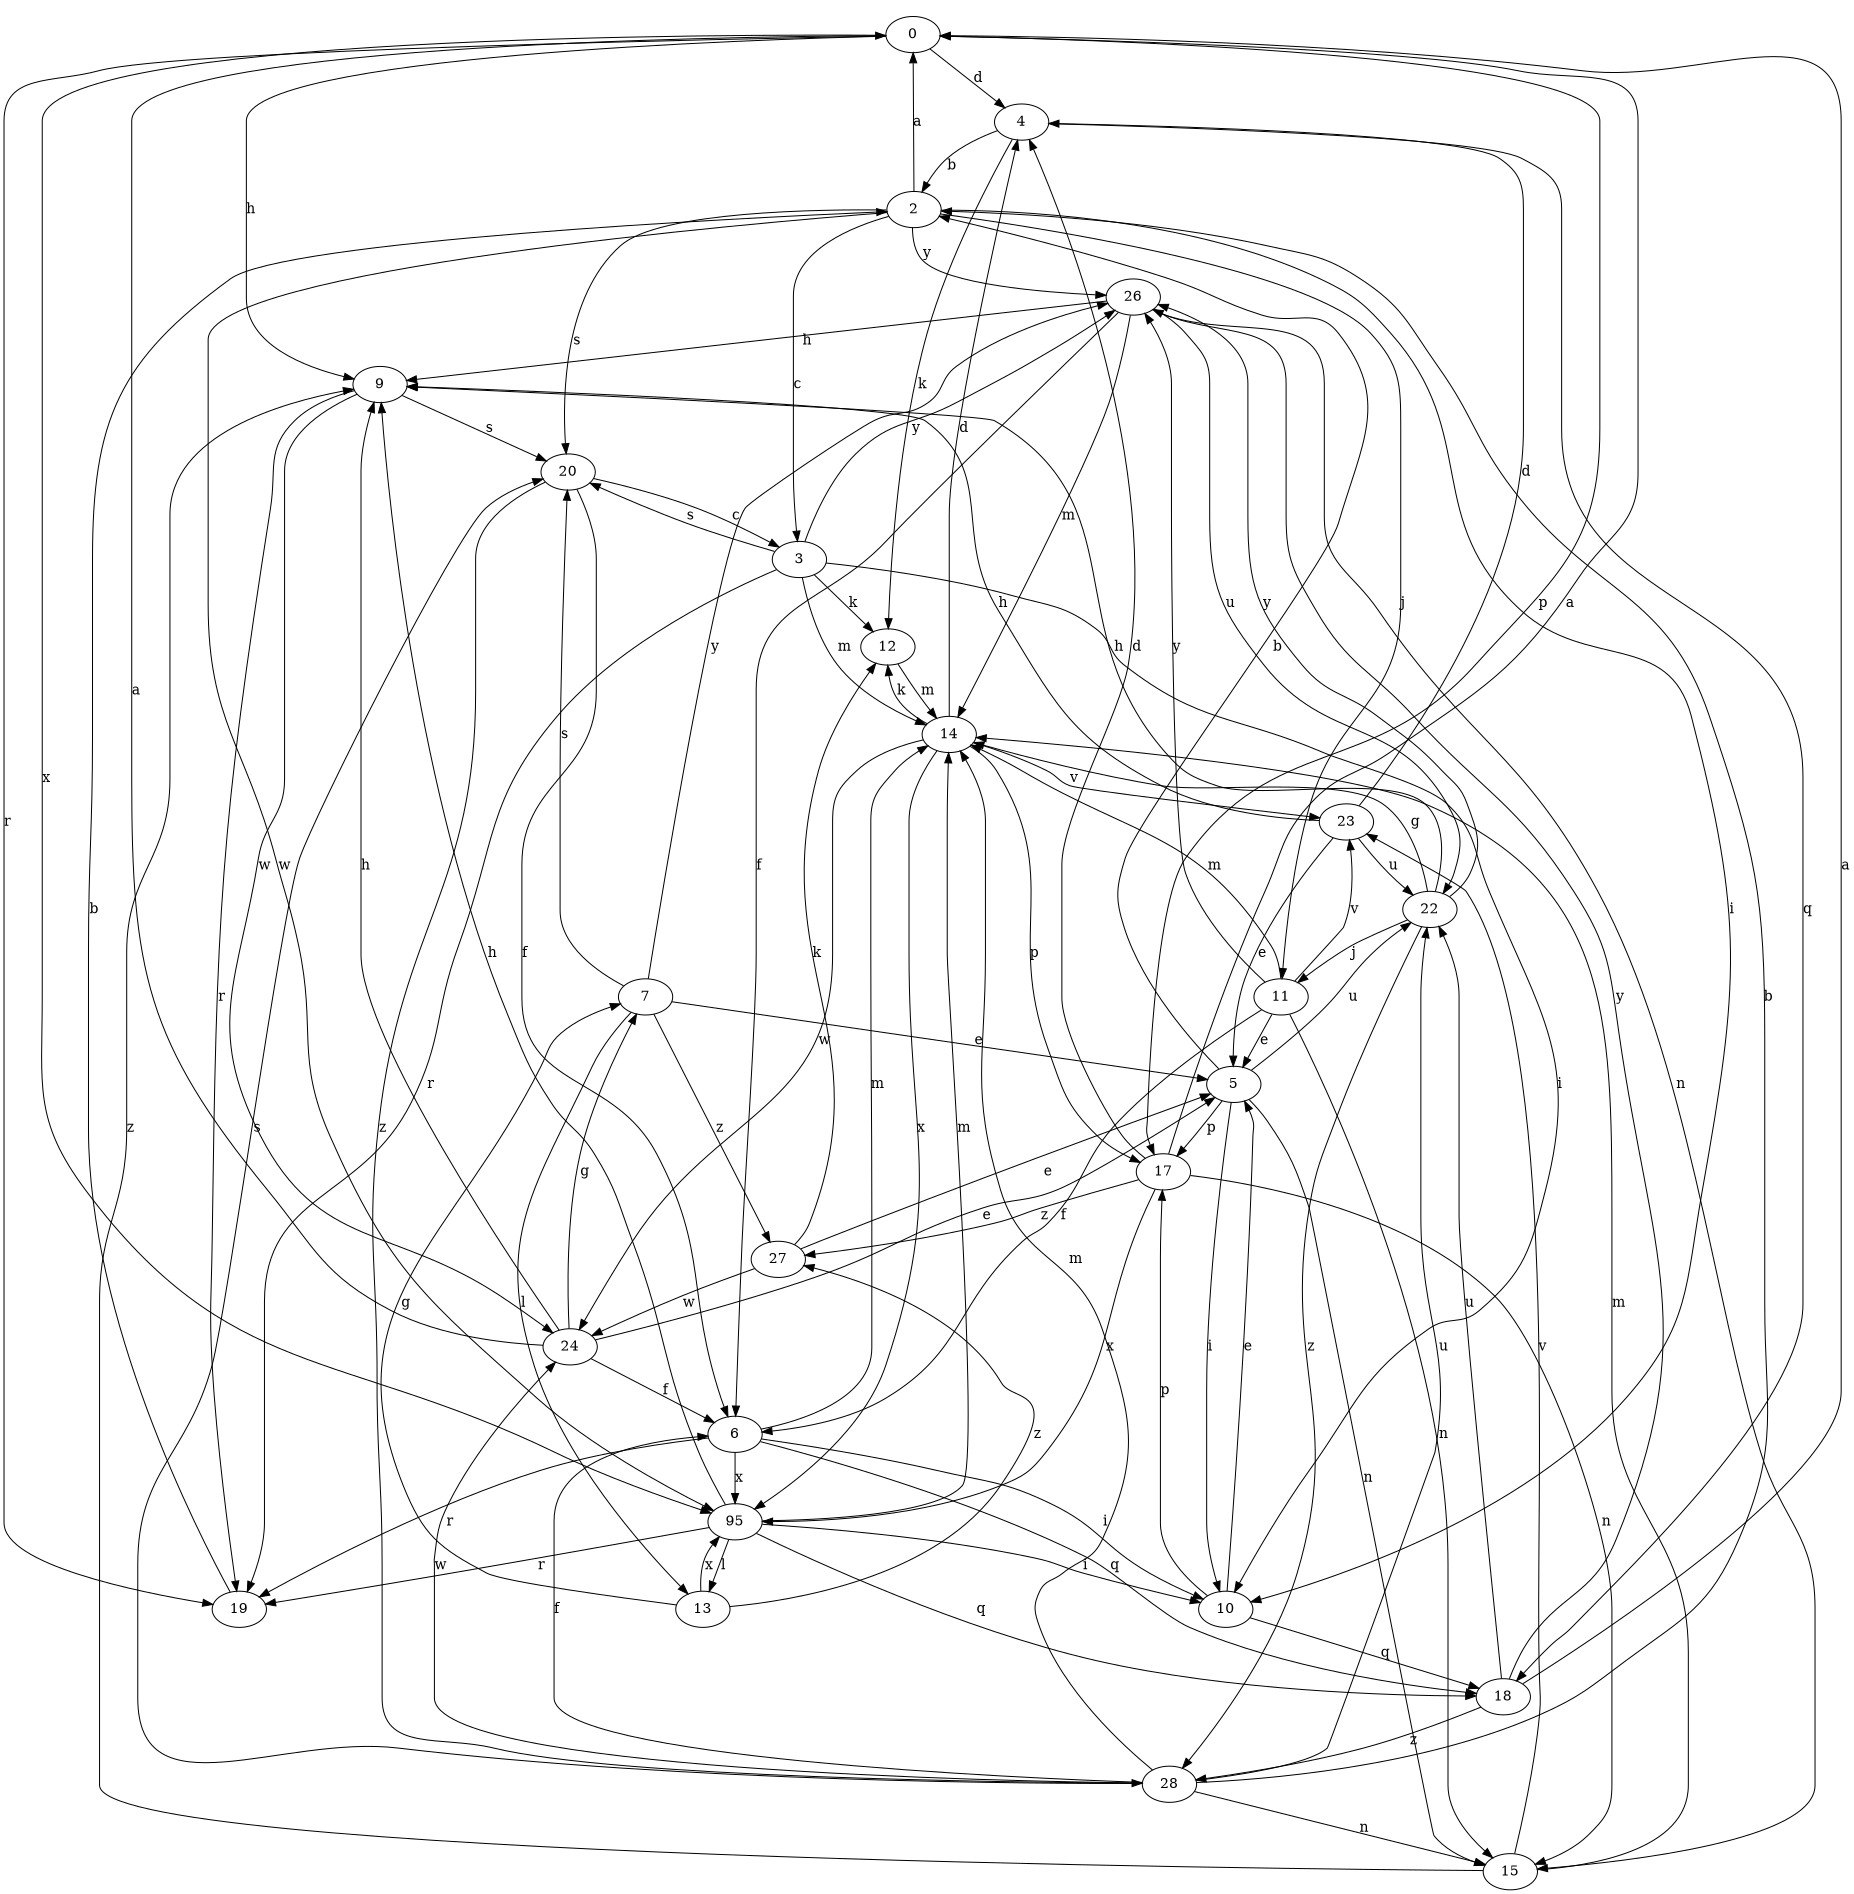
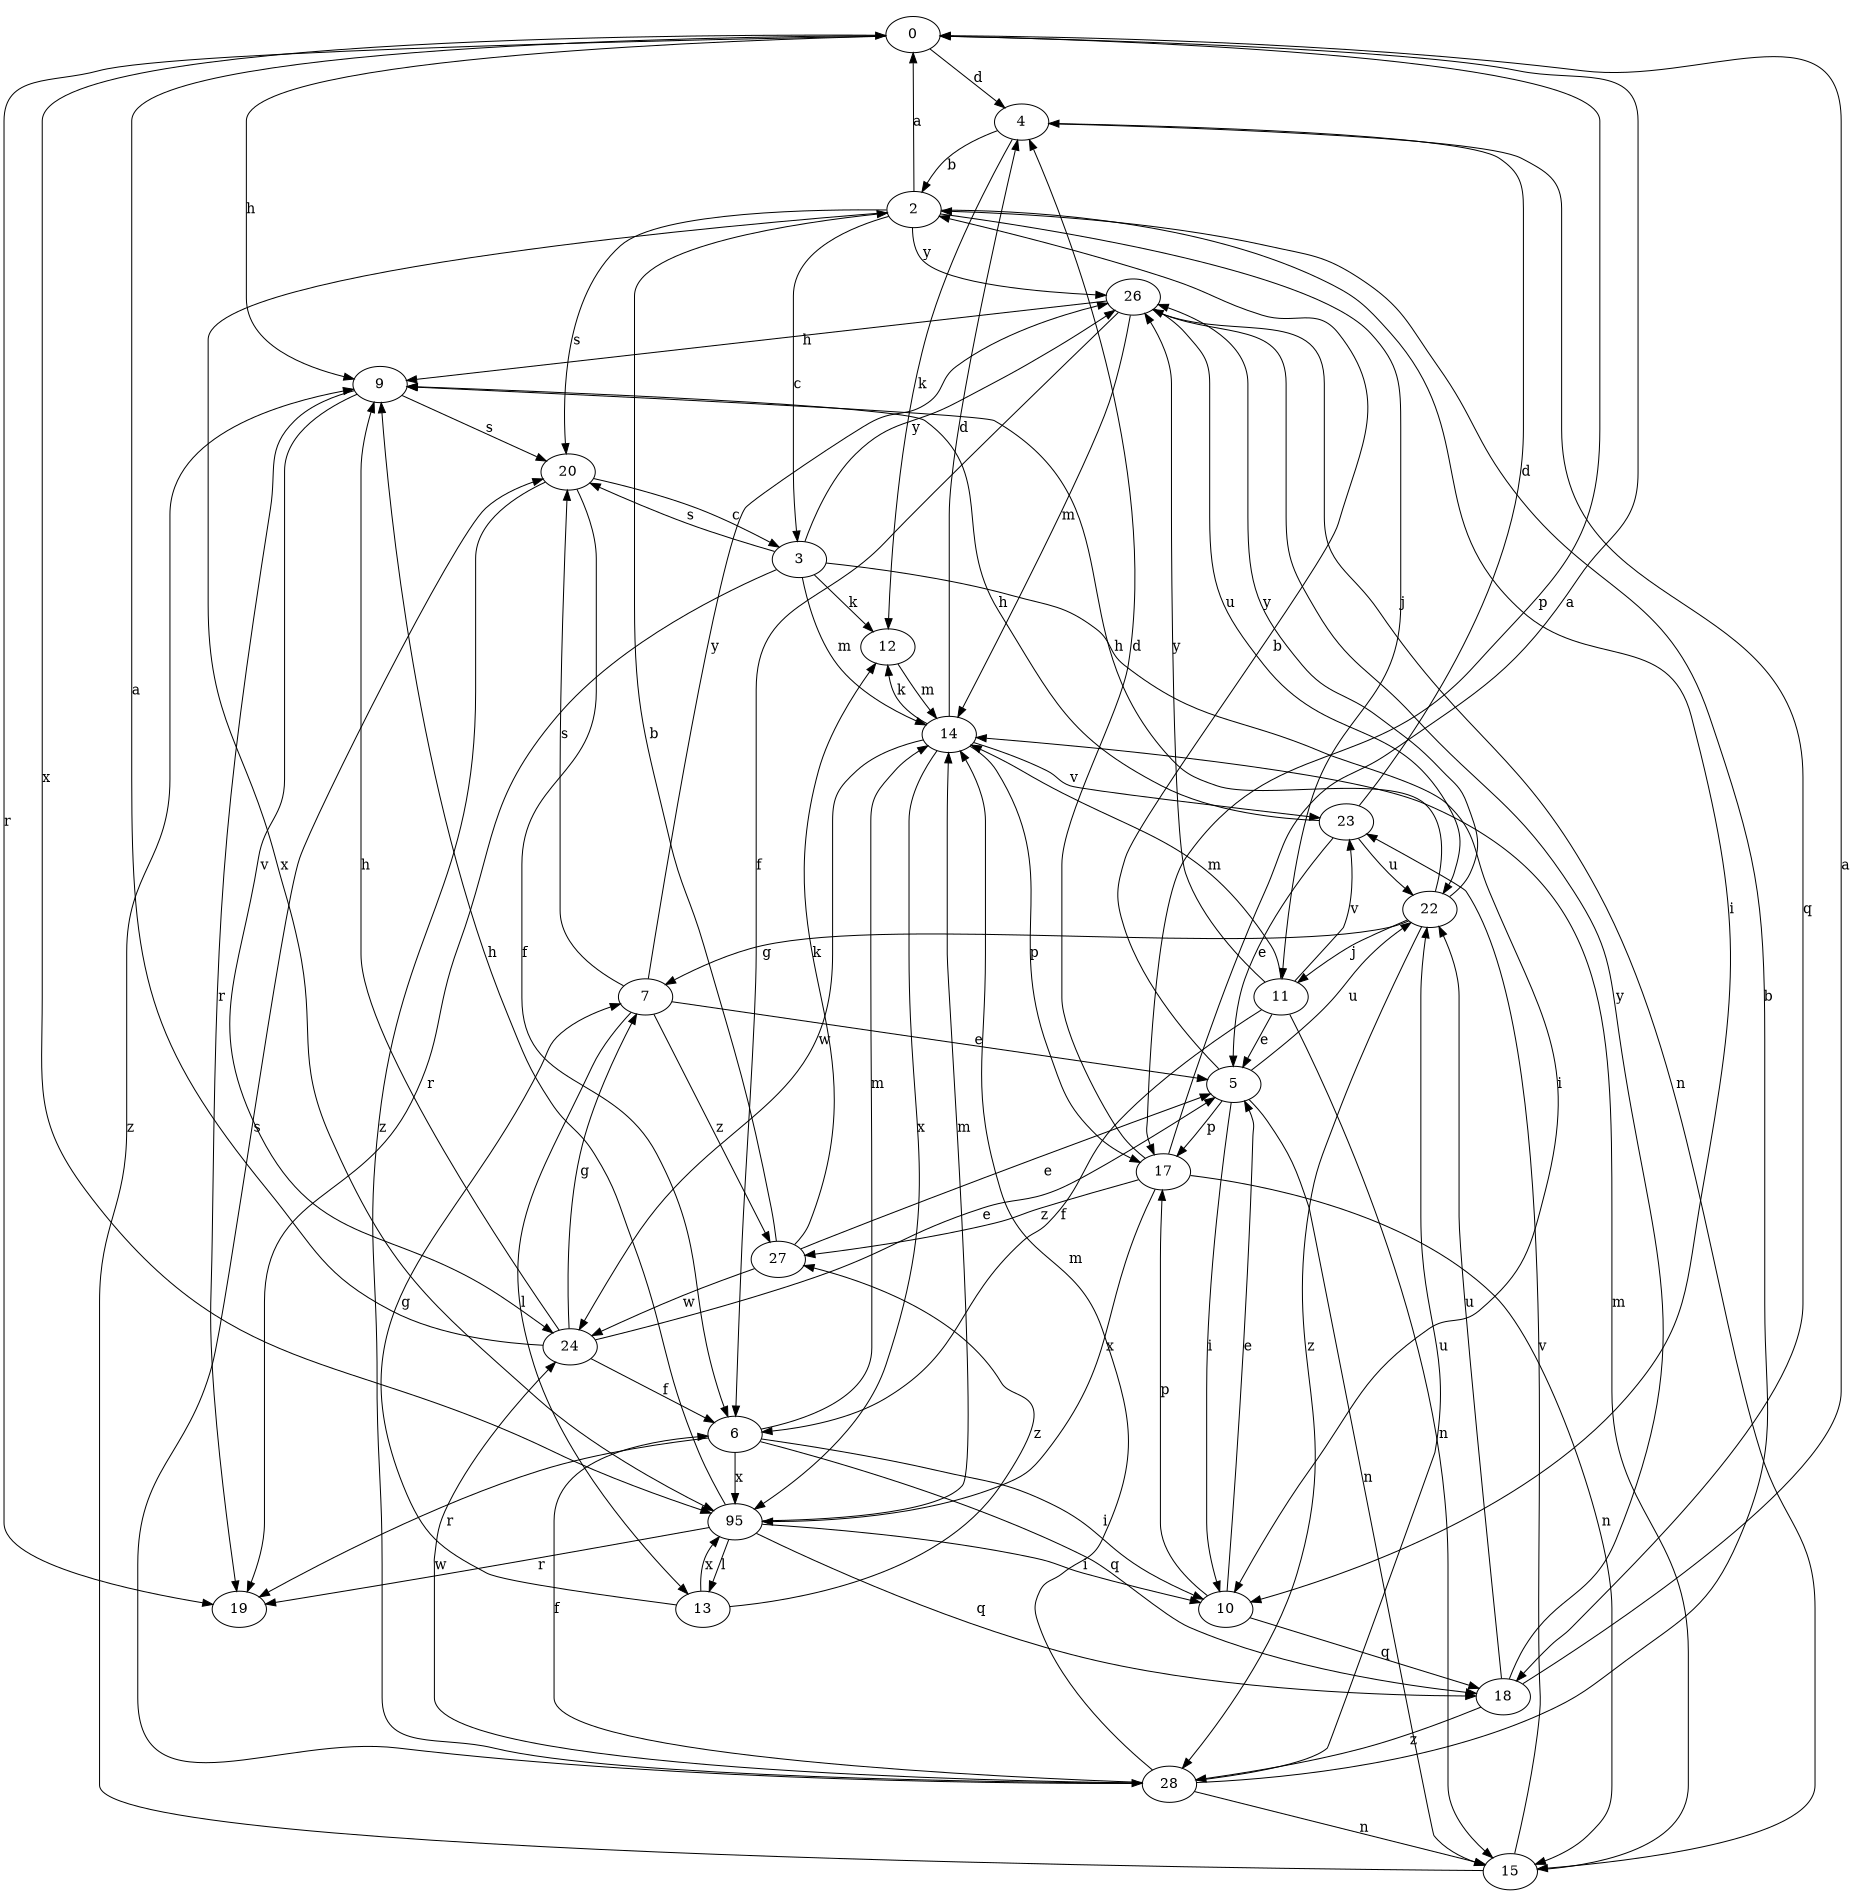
(93, 598) -> (637, 675)
(1194, 788) -> (1039, 935)
(265, 866) -> (265, 866)
(285, 866) -> (285, 866)
